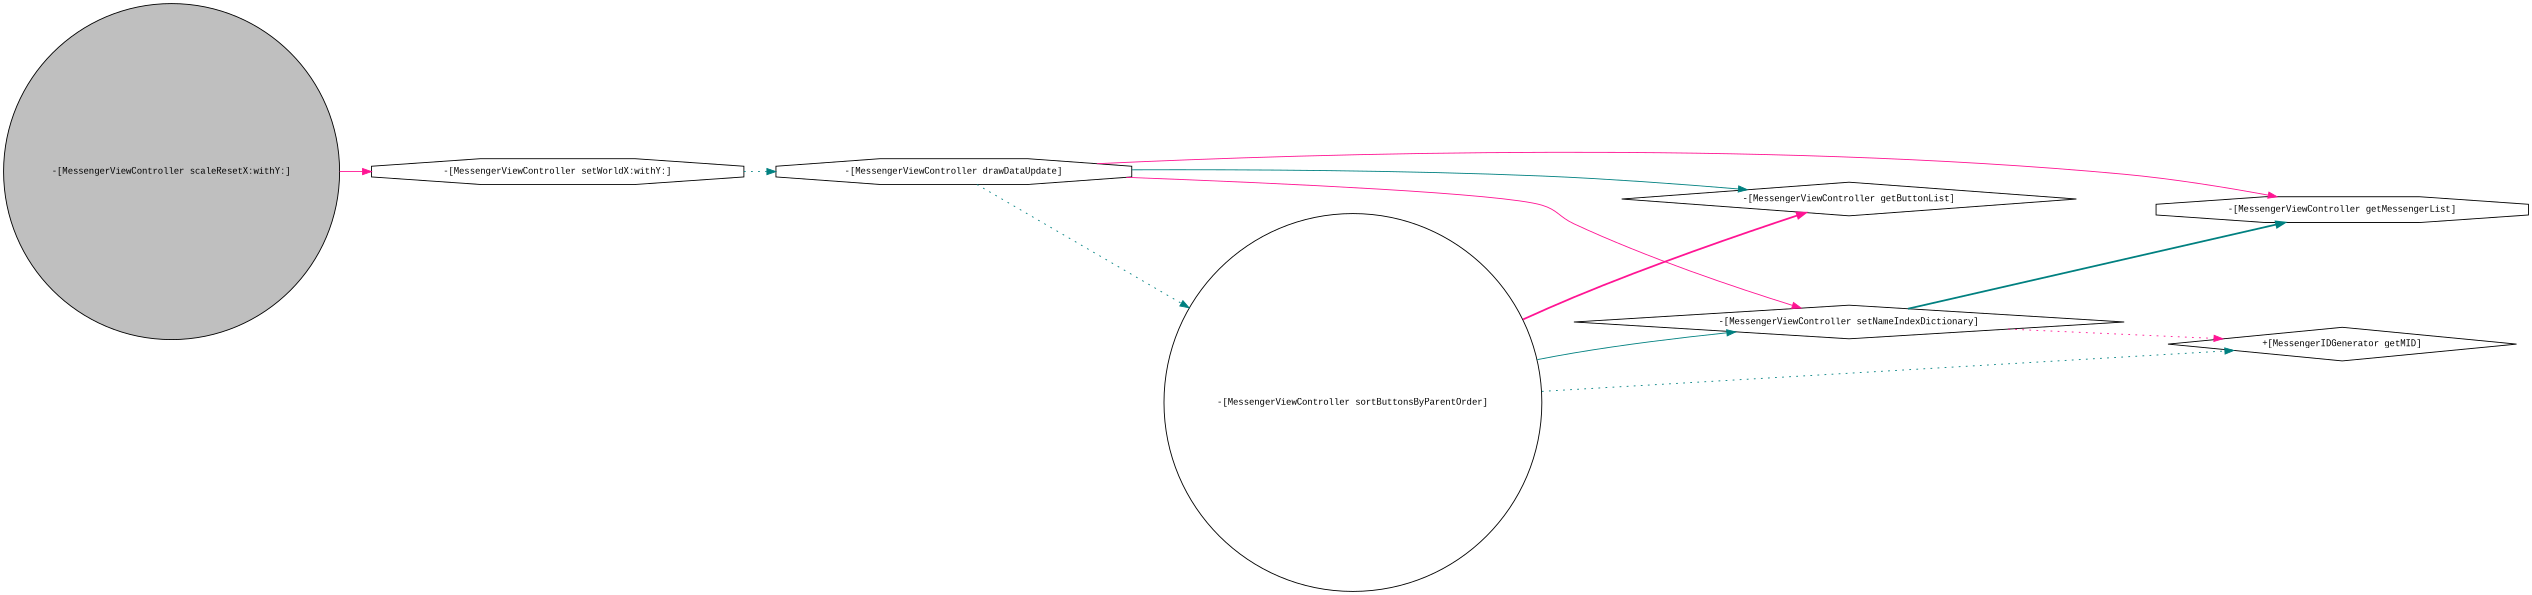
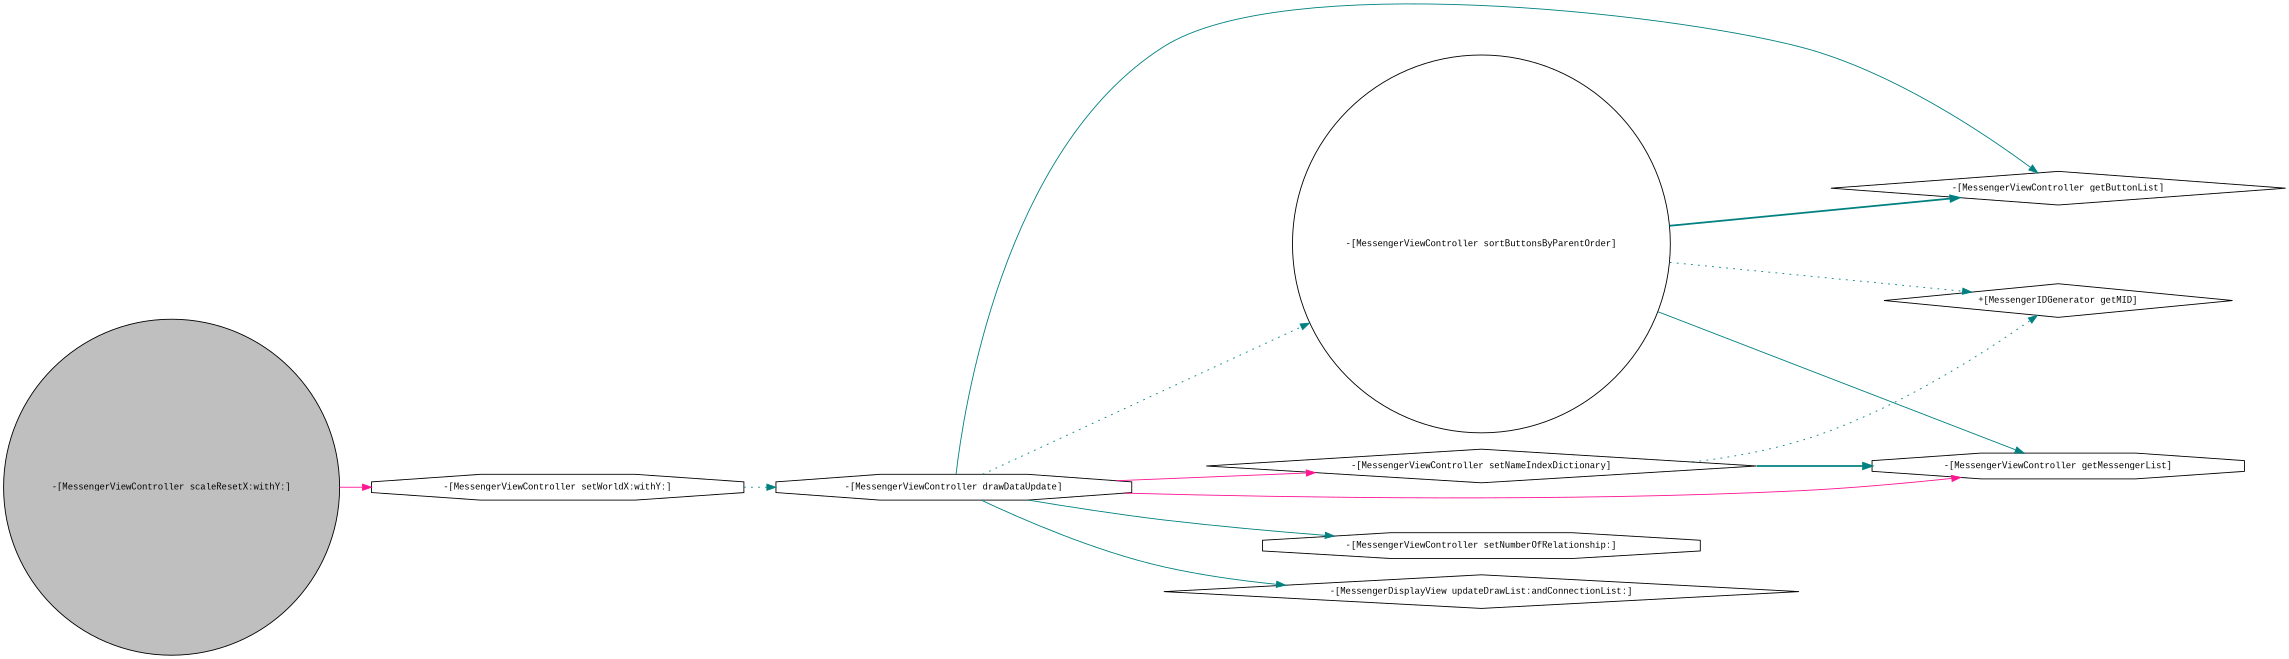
(1652, 267) -> (1810, 212)
(2111, 334) -> (1870, 414)
(1632, 344) -> (1837, 381)
none -> (1481, 546)
none -> (1481, 592)
